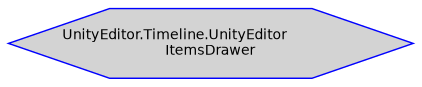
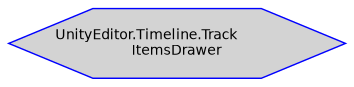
(211, 43) -> (177, 43)
